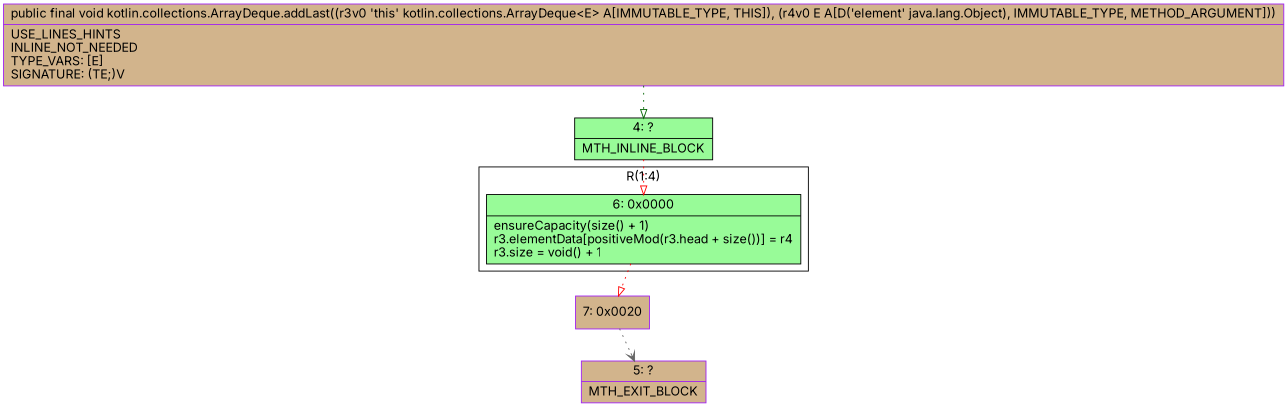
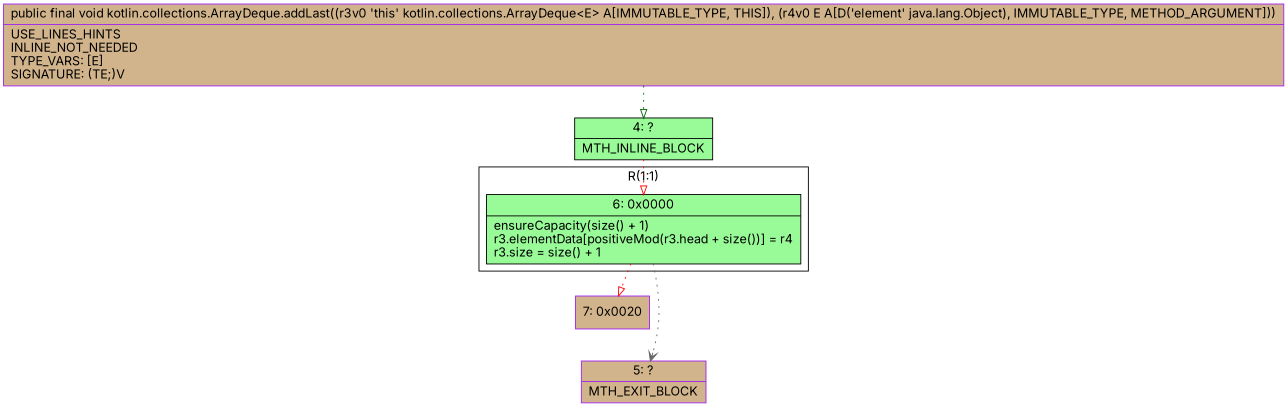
(644, 177) -> (644, 177)
(548, 253) -> (548, 253)
(625, 341) -> (659, 308)
